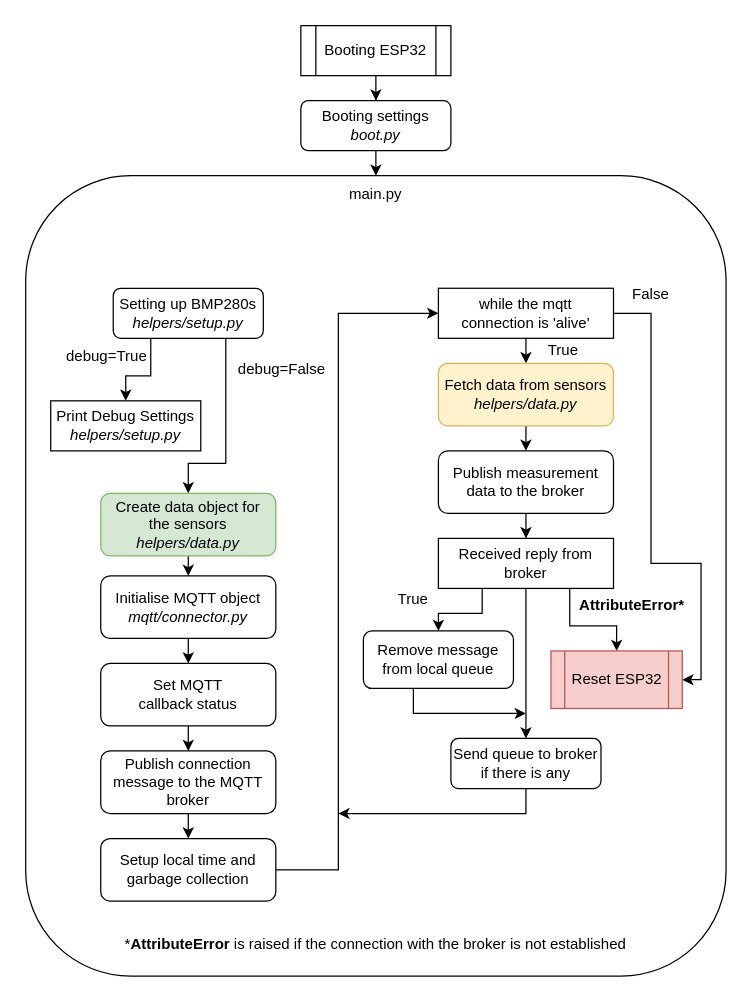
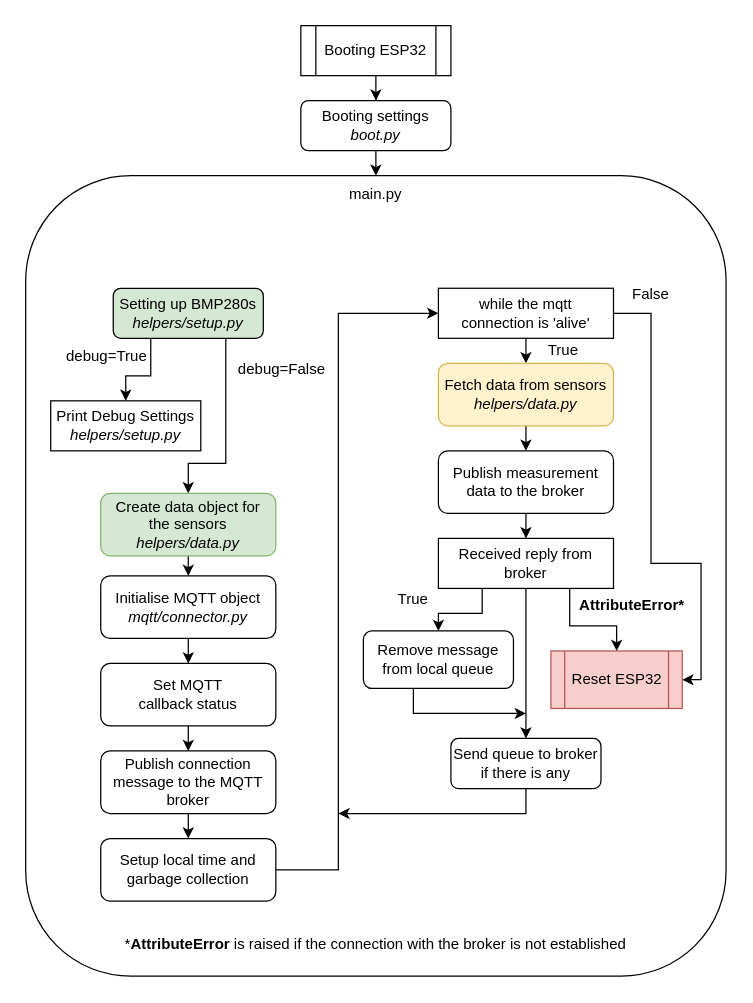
(188, 313) -> (188, 313)
